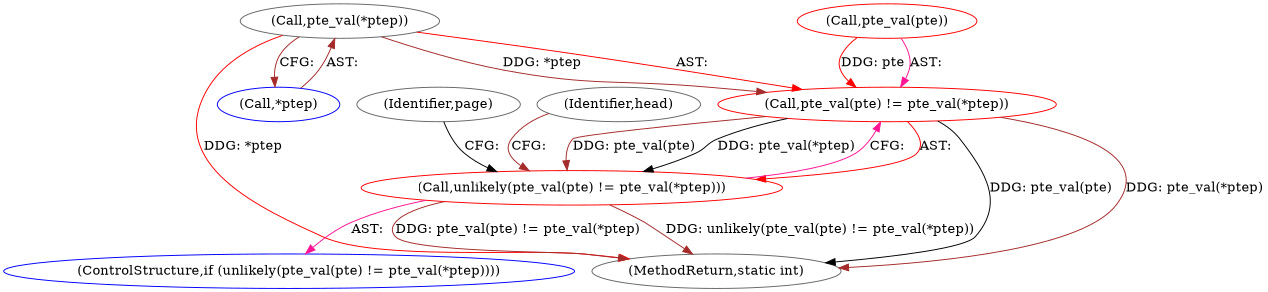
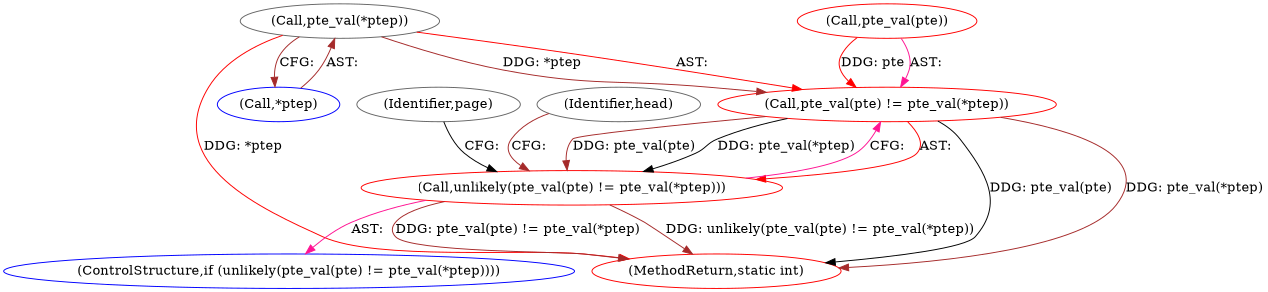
(717, 271) -> (717, 271)
